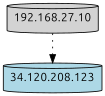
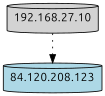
(53, 78) -> (53, 78)
